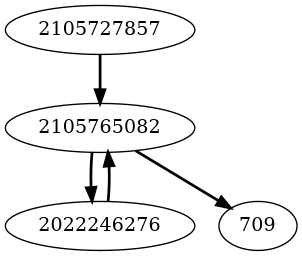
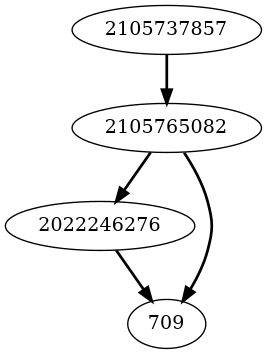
(100, 30) -> (167, 30)
(109, 184) -> (130, 270)
